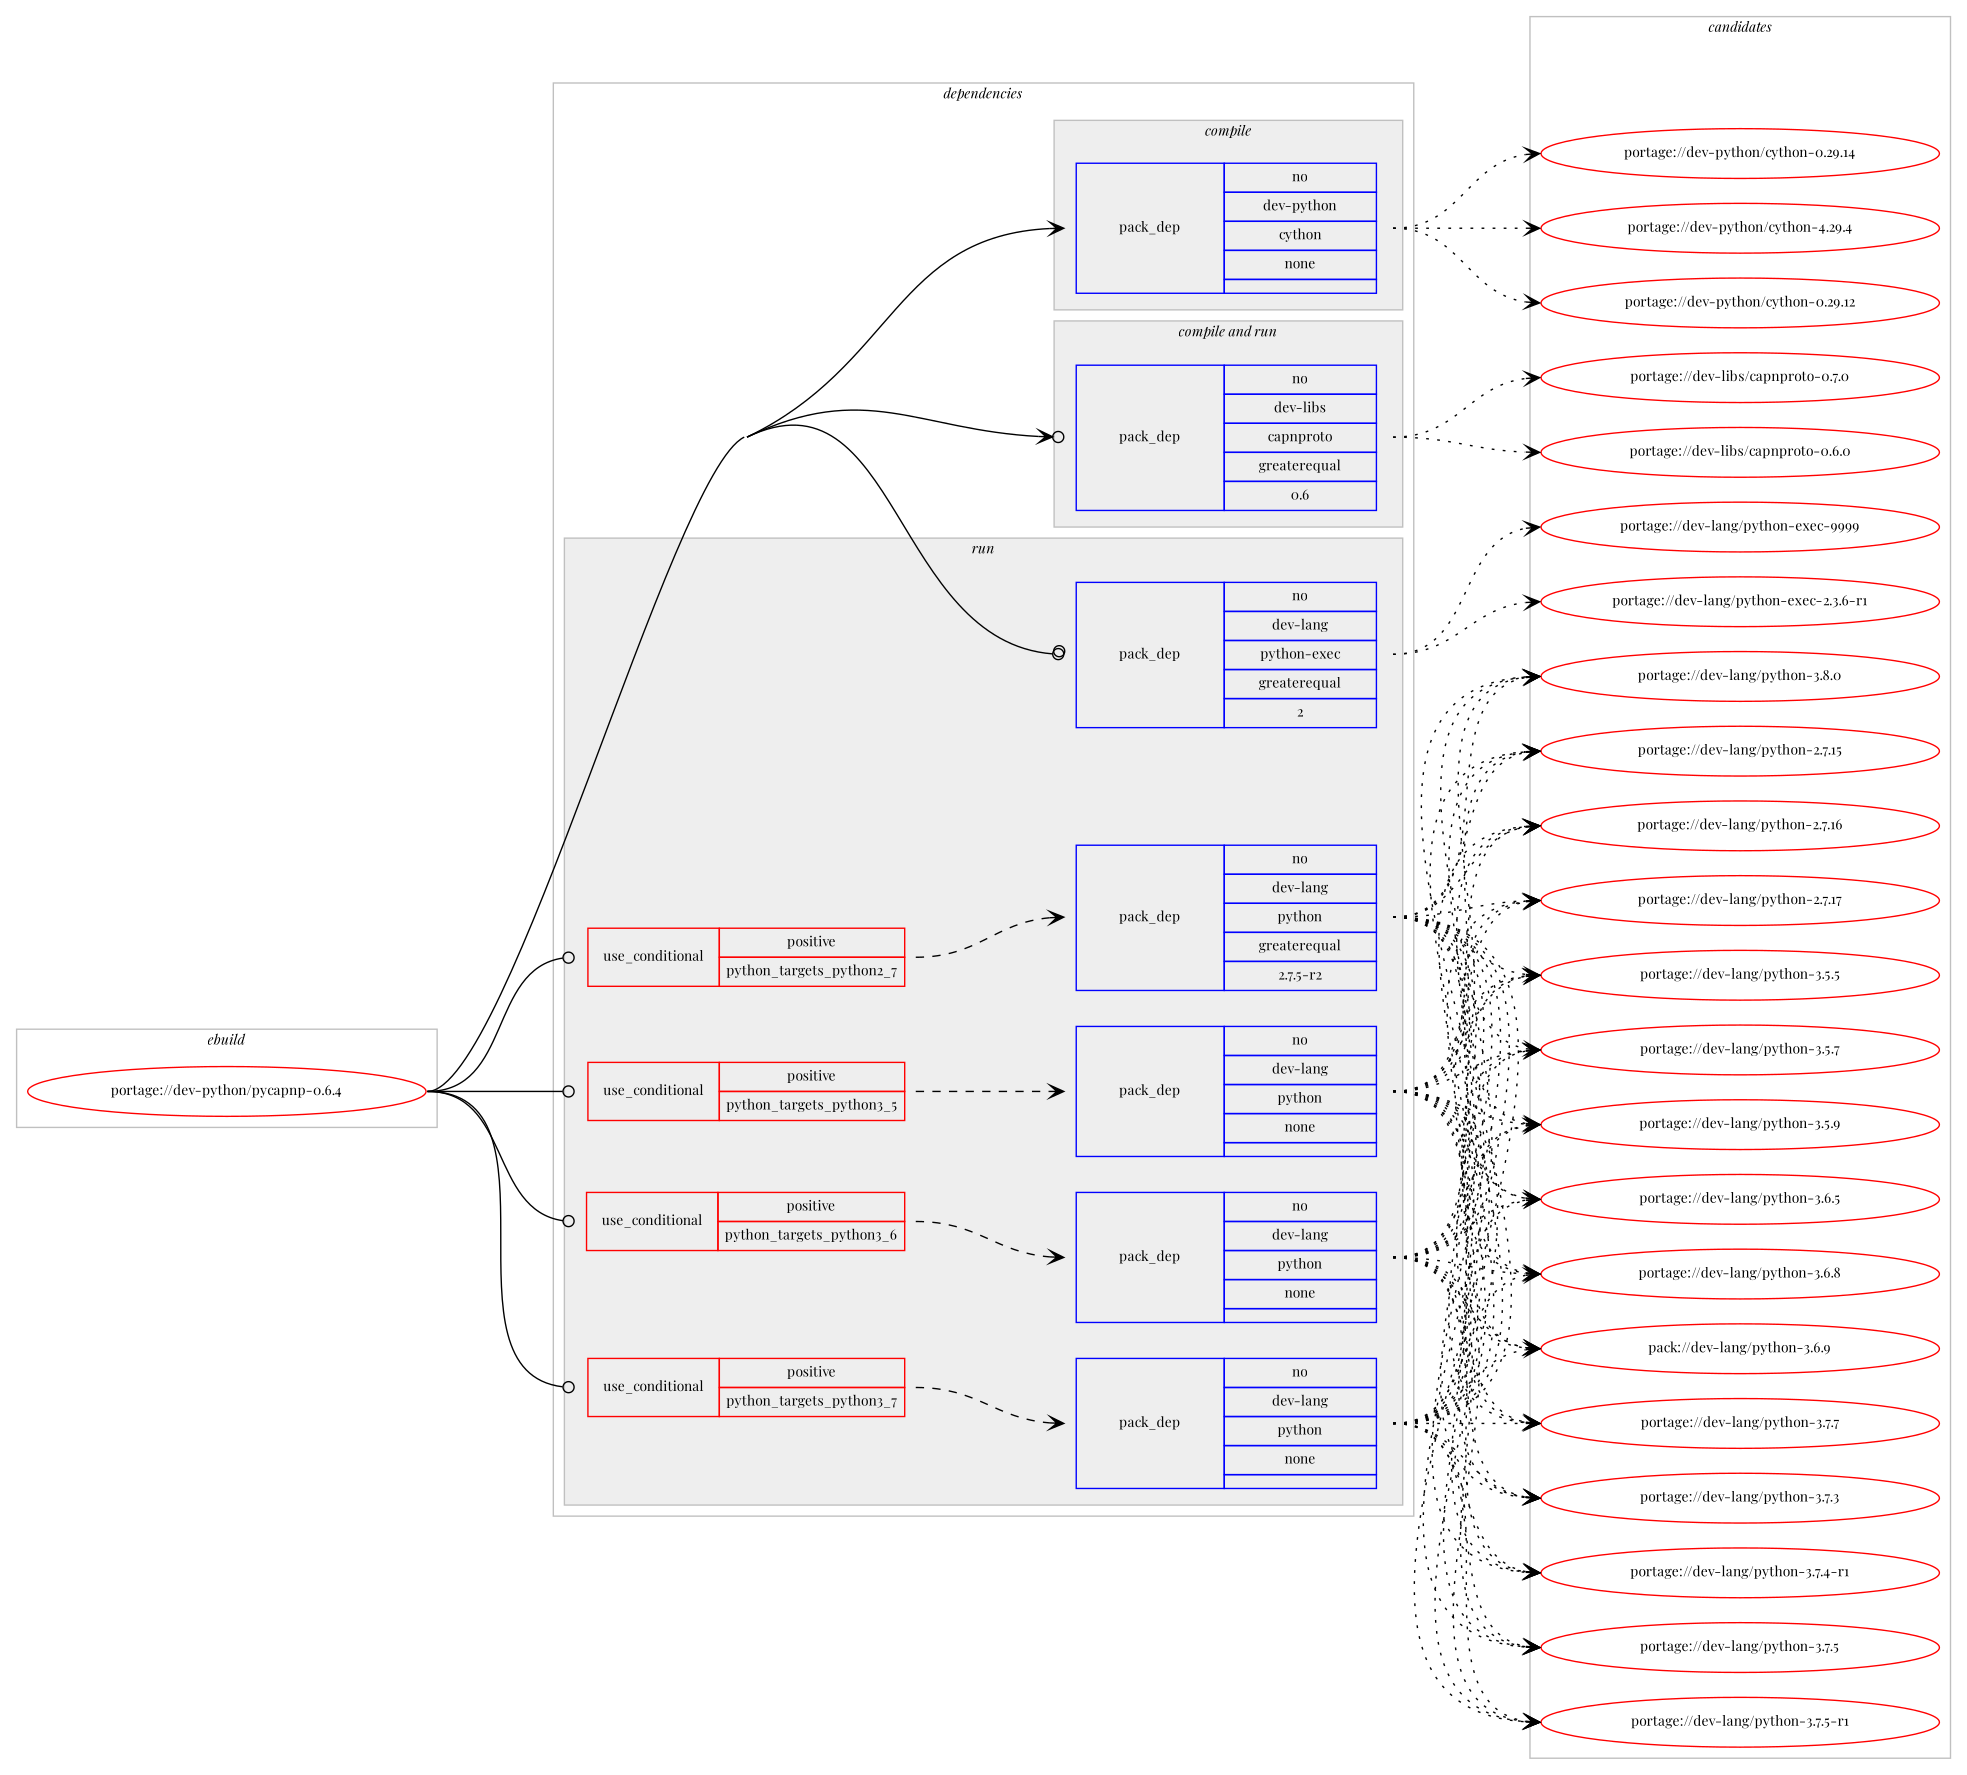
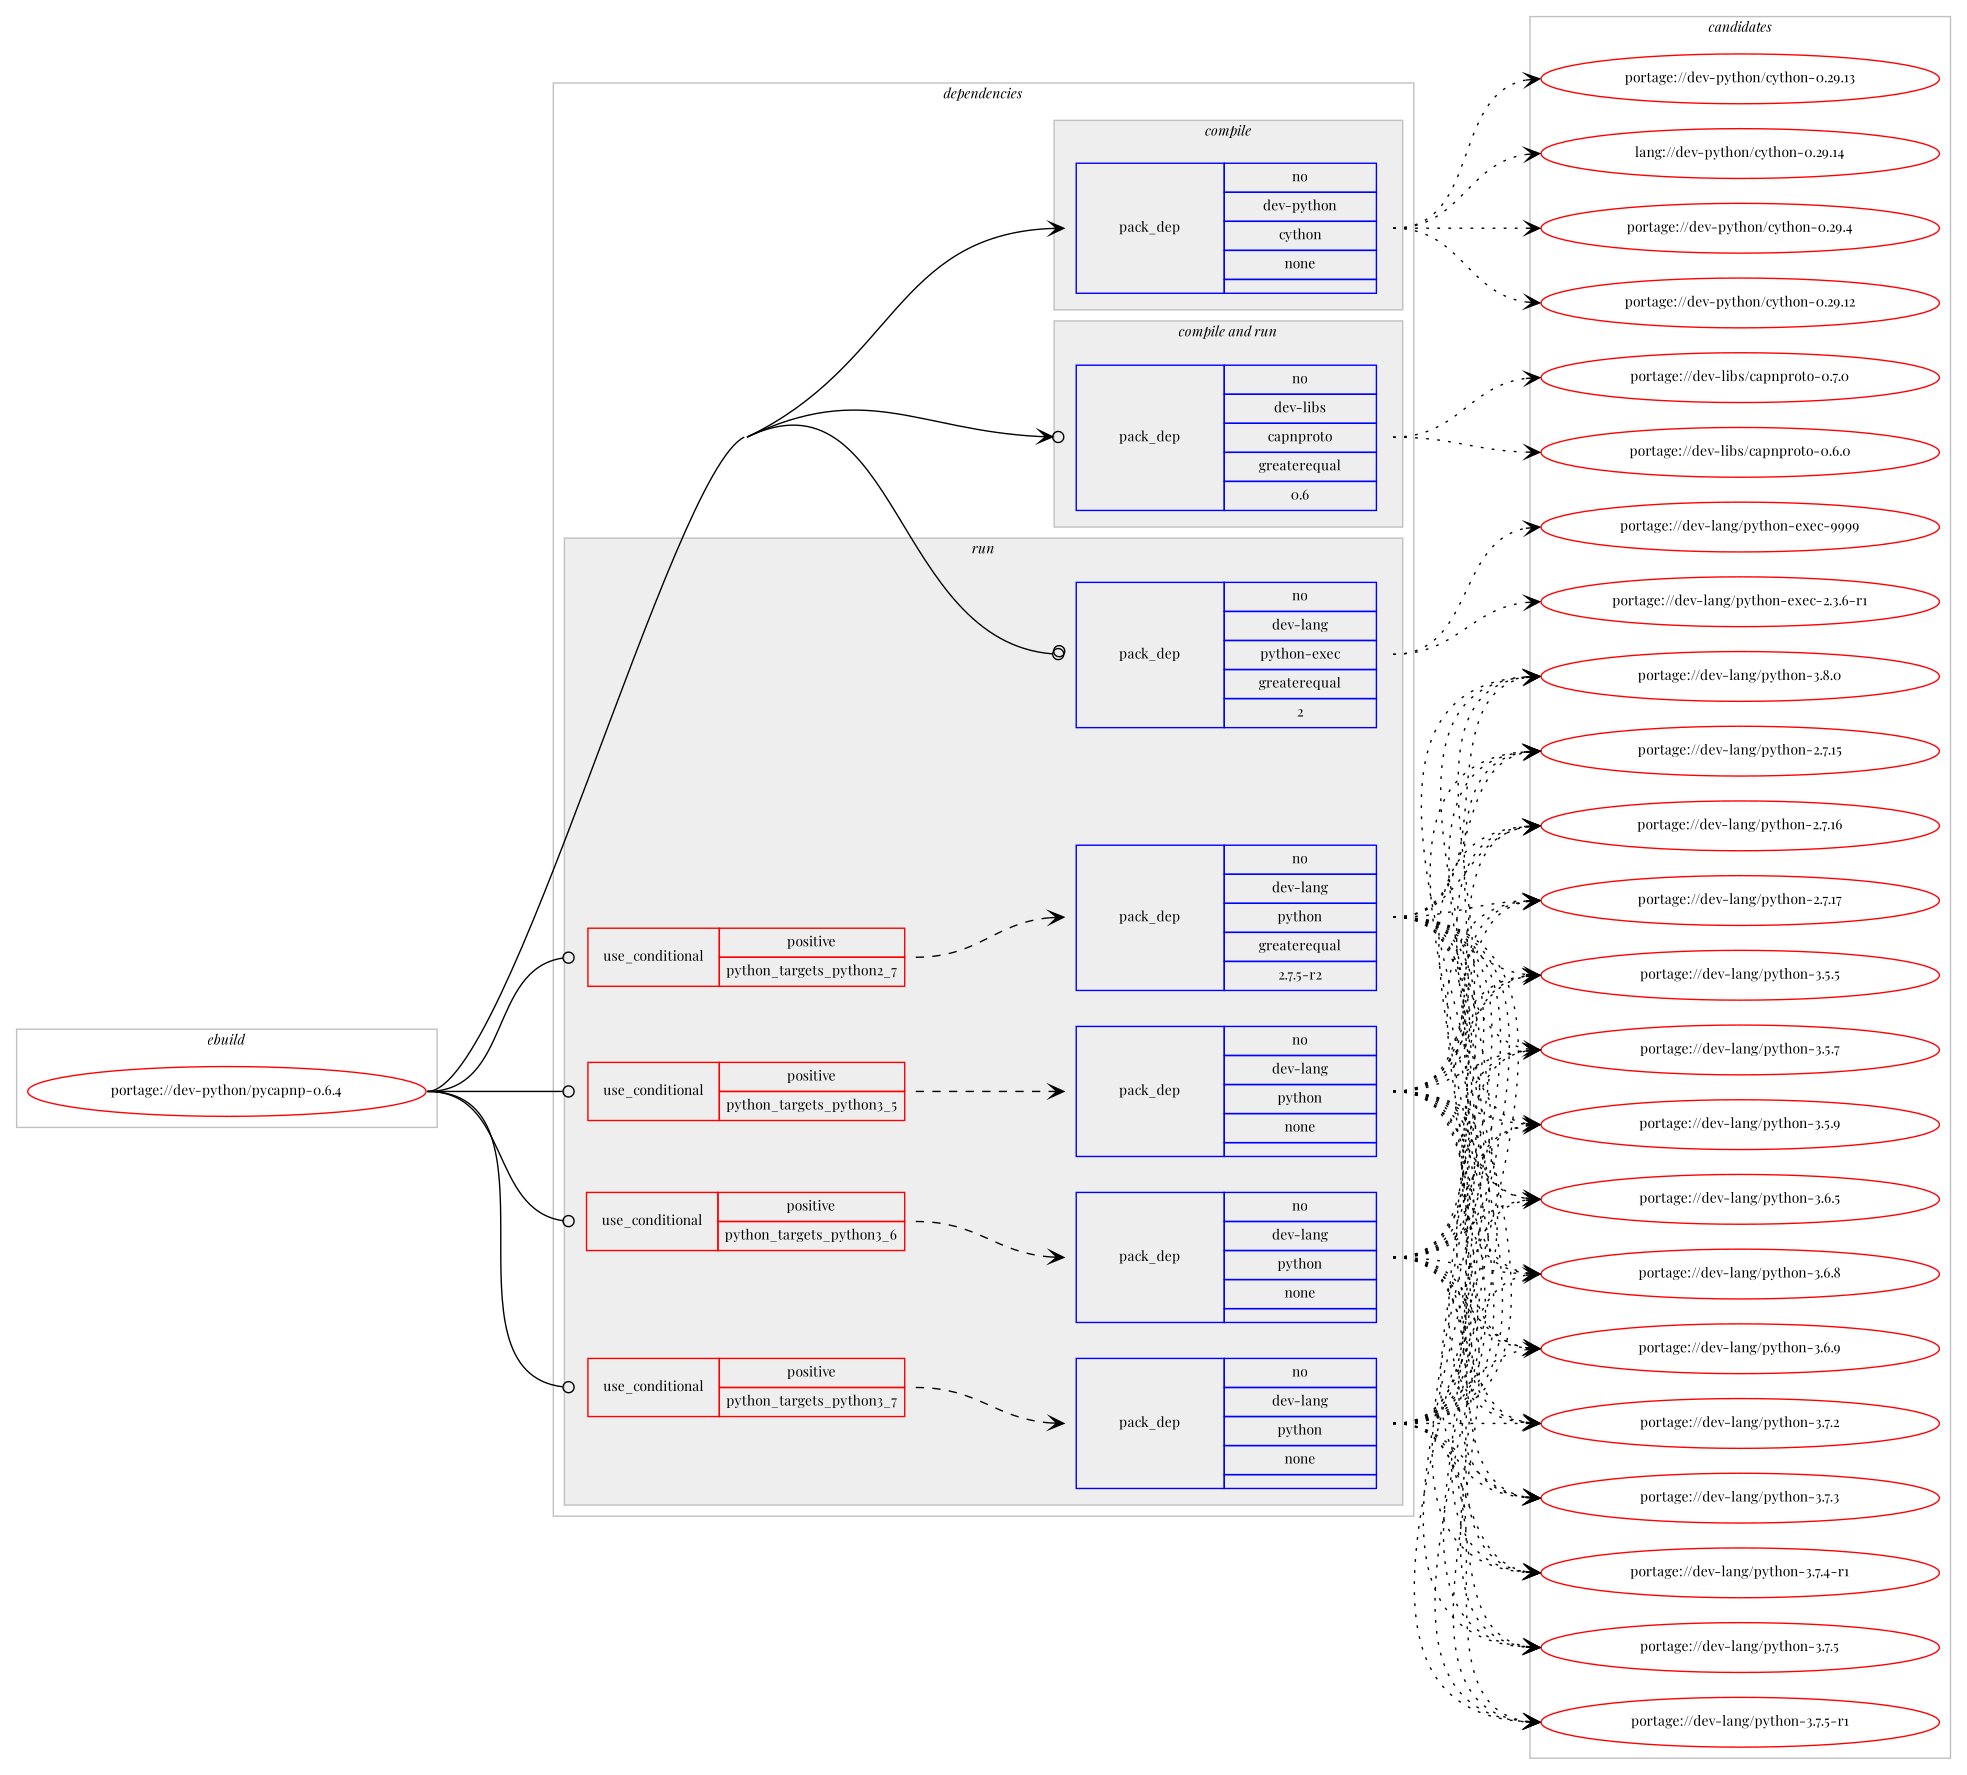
none -> (1740, 79)
(1740, 154) -> (1740, 154)
(1740, 228) -> (1740, 228)
(1740, 1349) -> (1740, 1349)
(1740, 1423) -> (1740, 1423)
